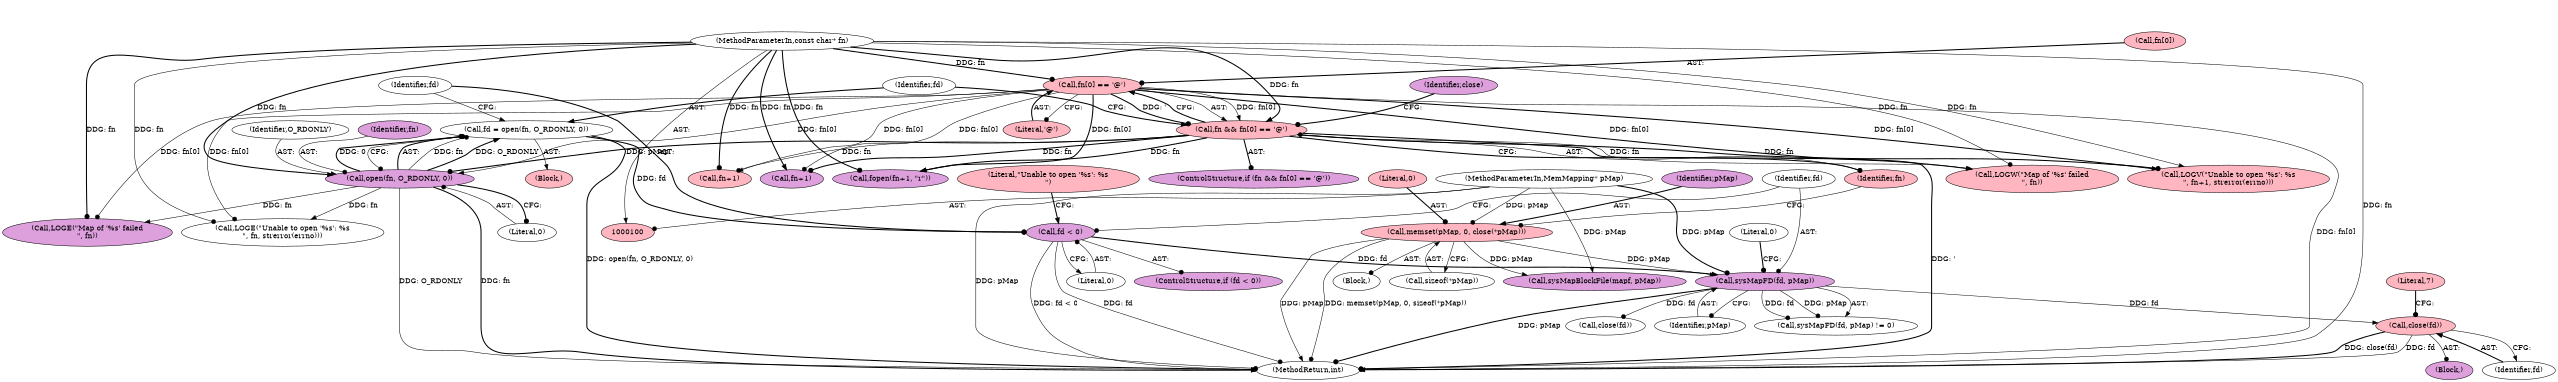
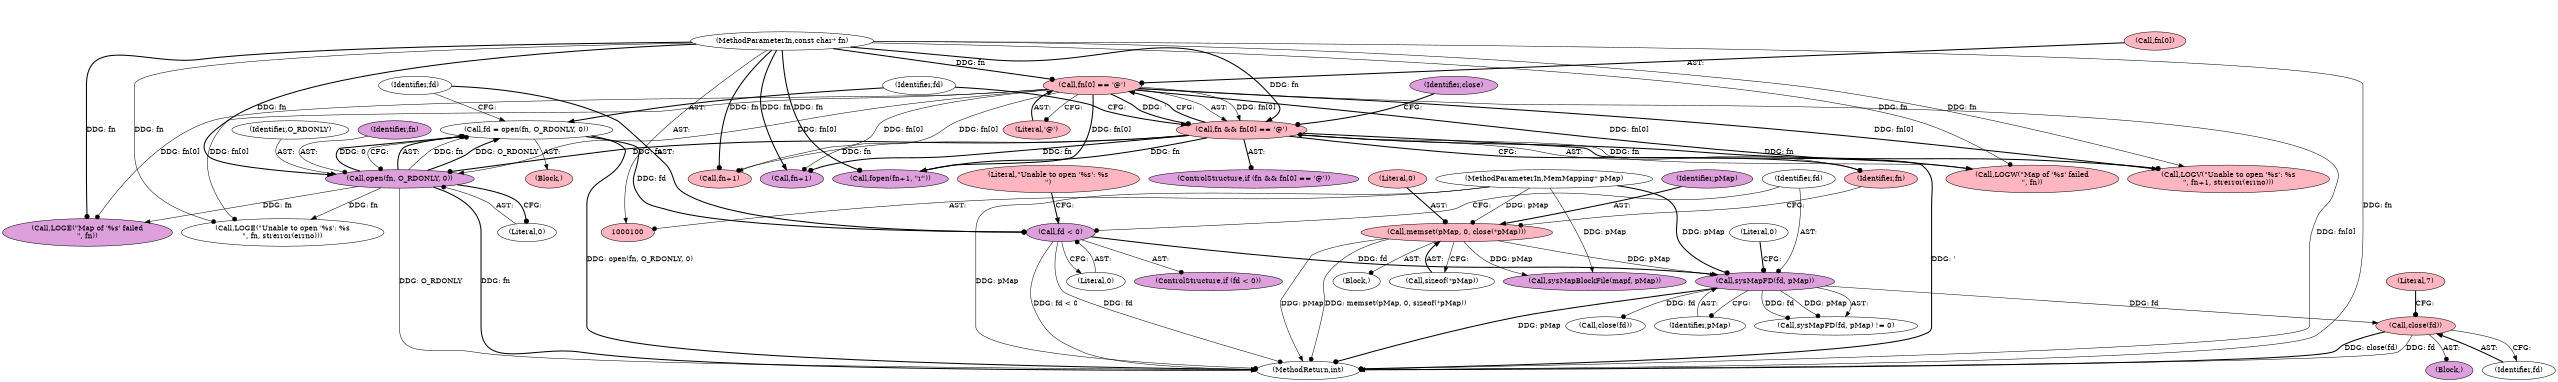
(648, 152) -> (648, 152)
(1426, 258) -> (1426, 258)
